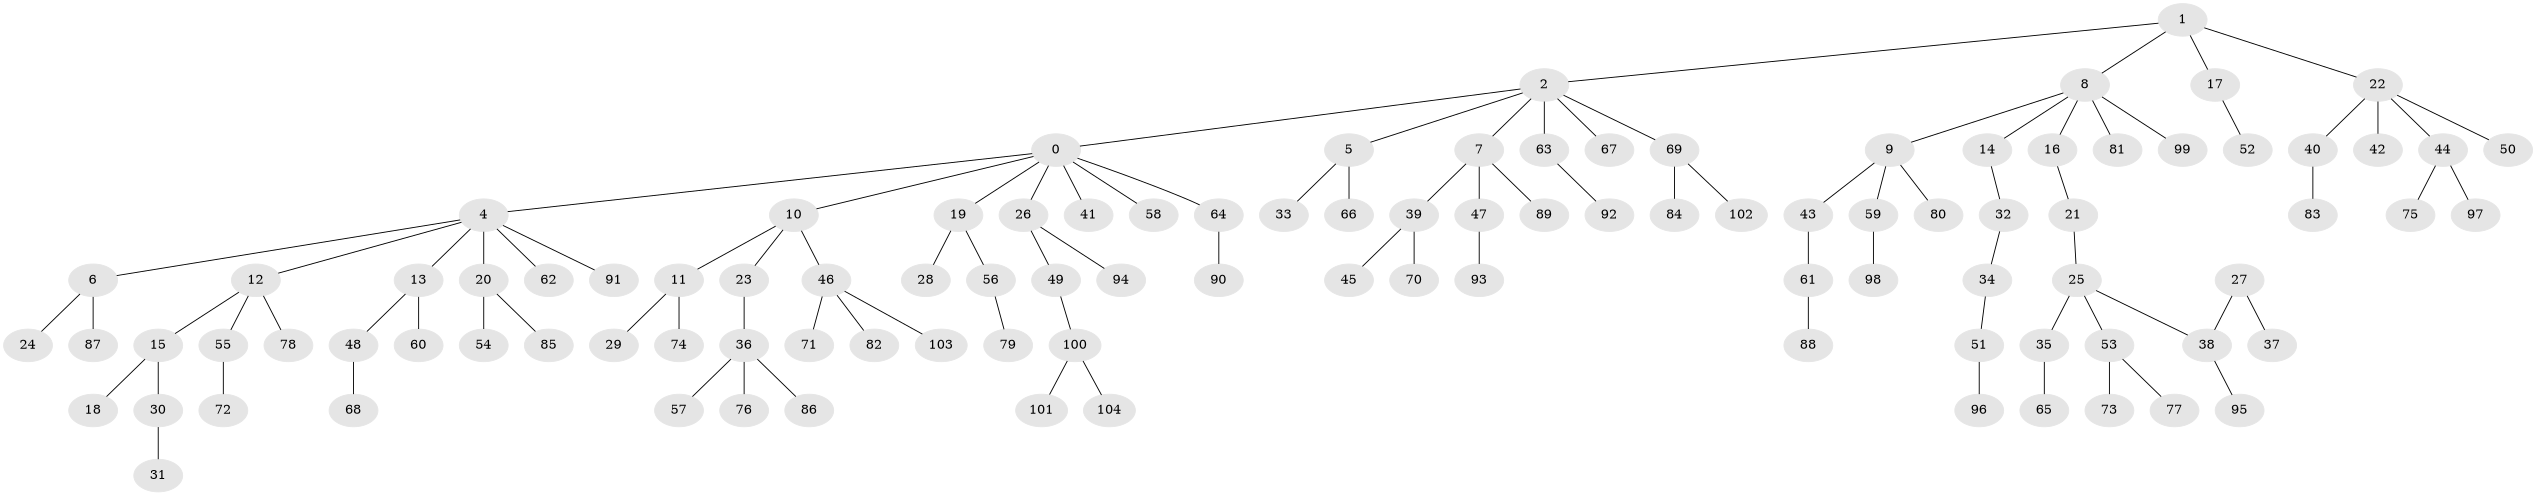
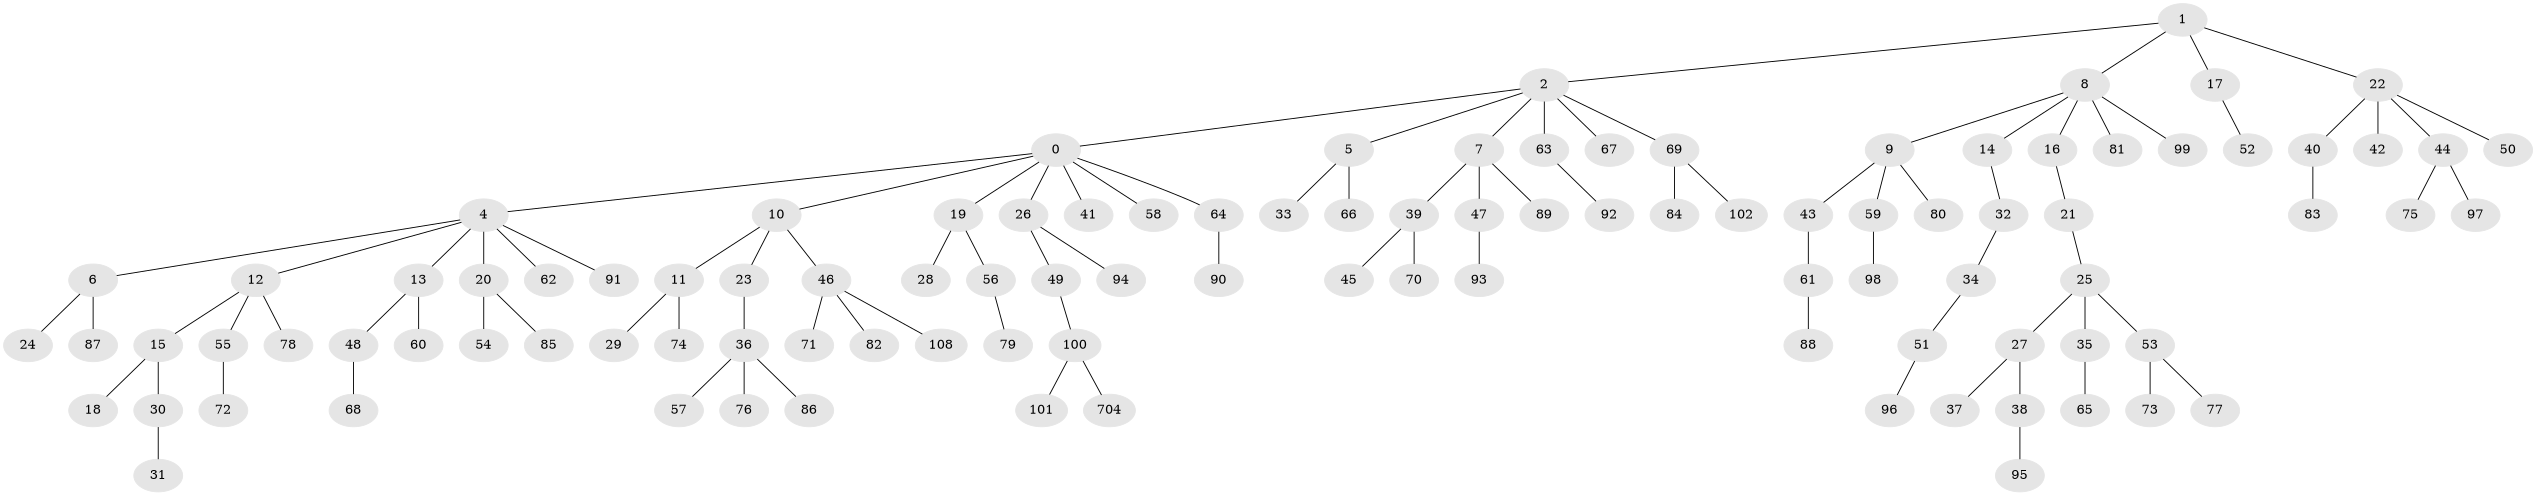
(2142, 313) -> (2053, 313)
(941, 345) -> (941, 345)
(1109, 410) -> (1109, 410)
